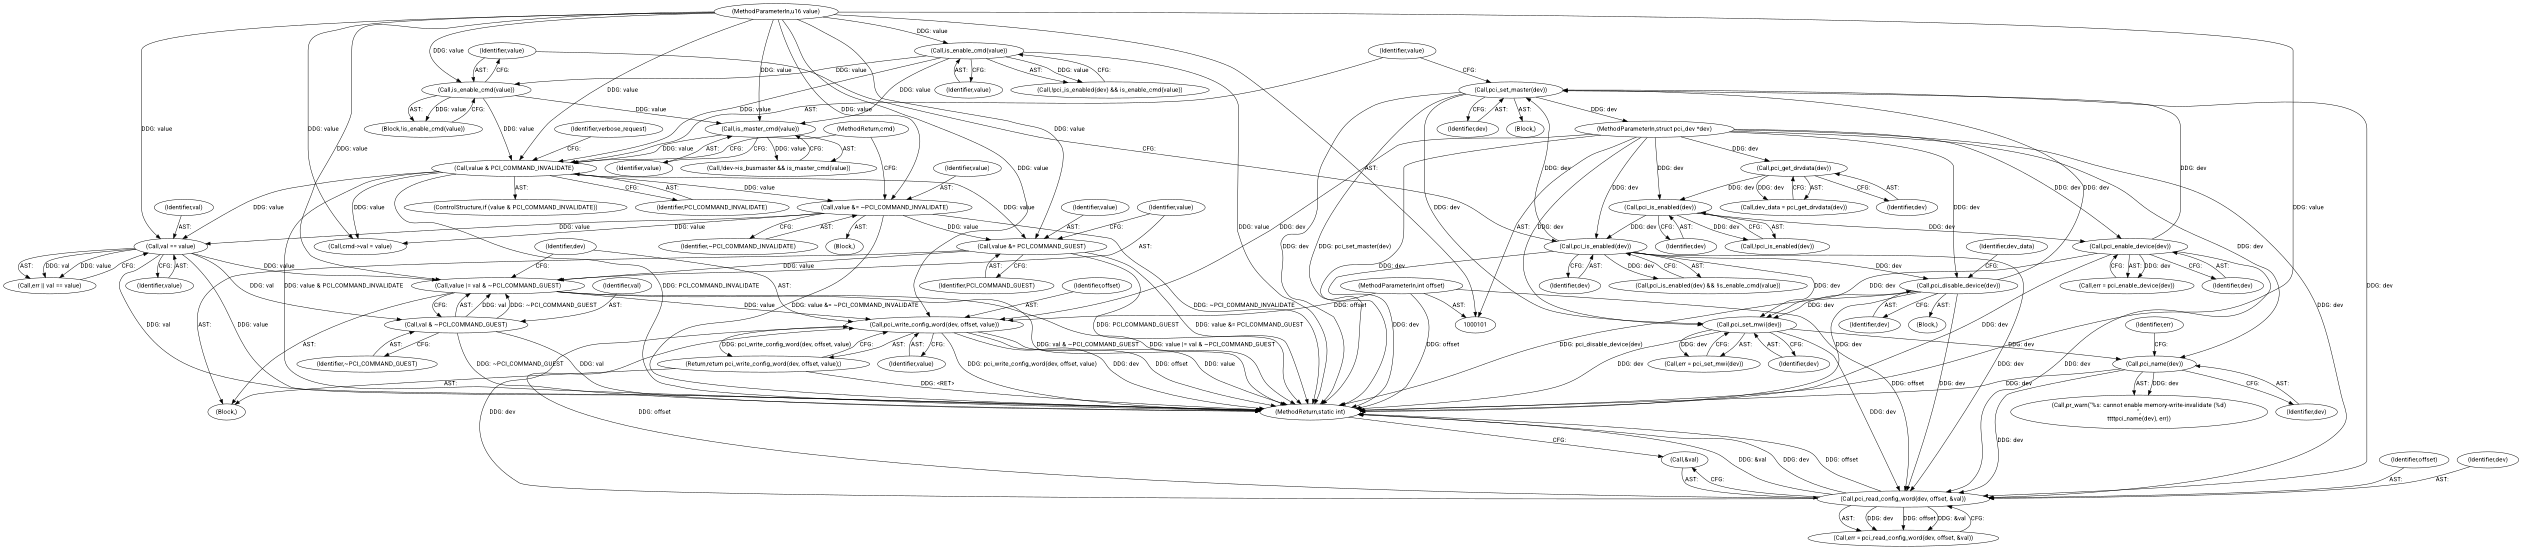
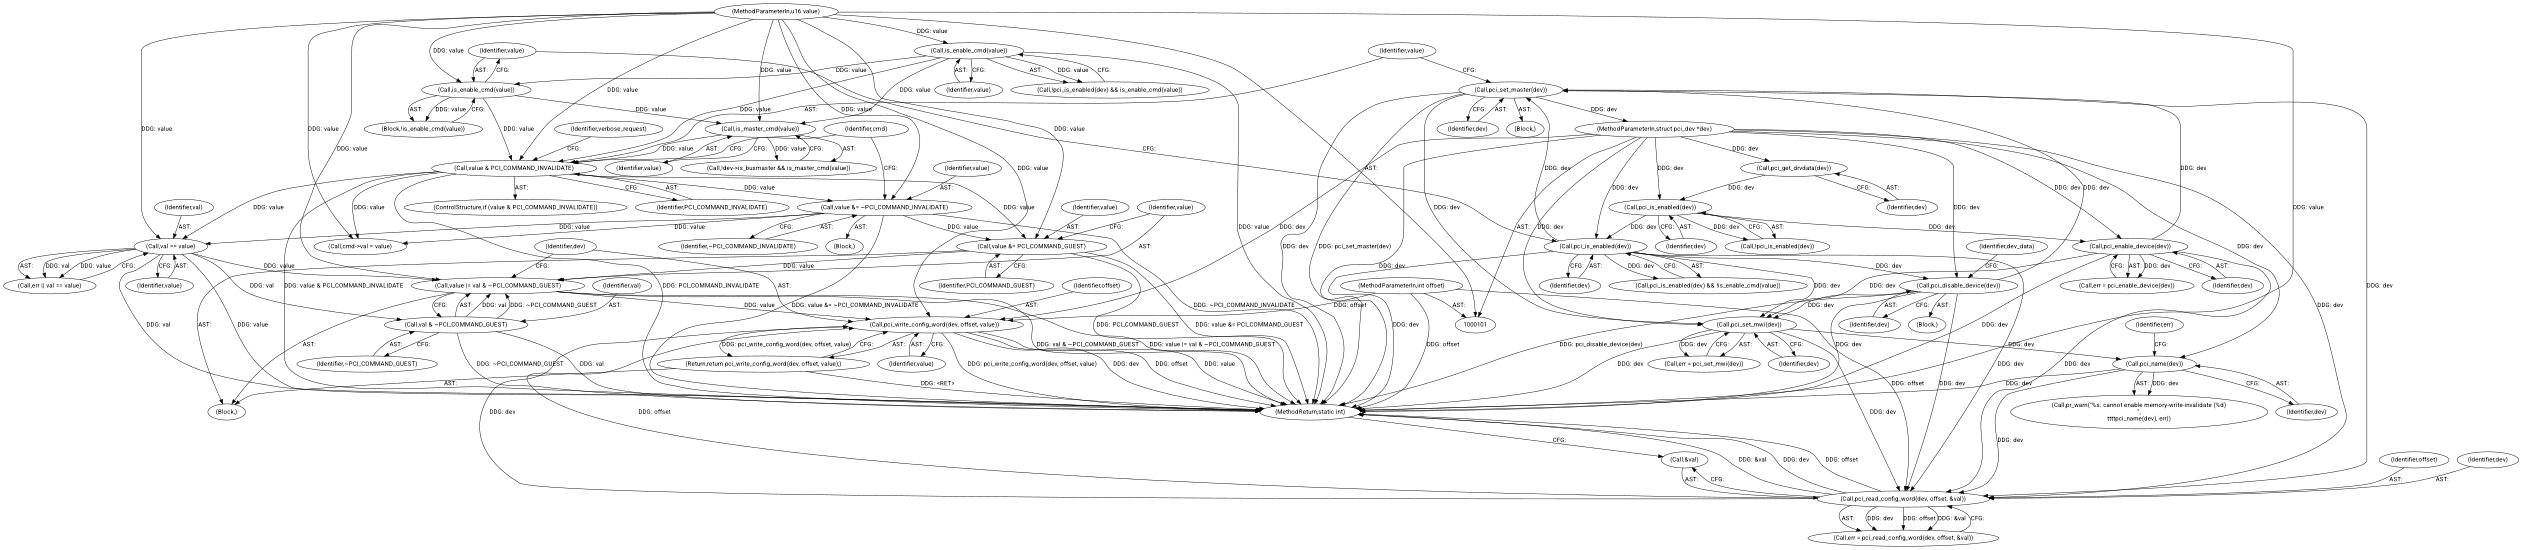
(866, 129) -> (866, 129)
(1794, 207) -> none
